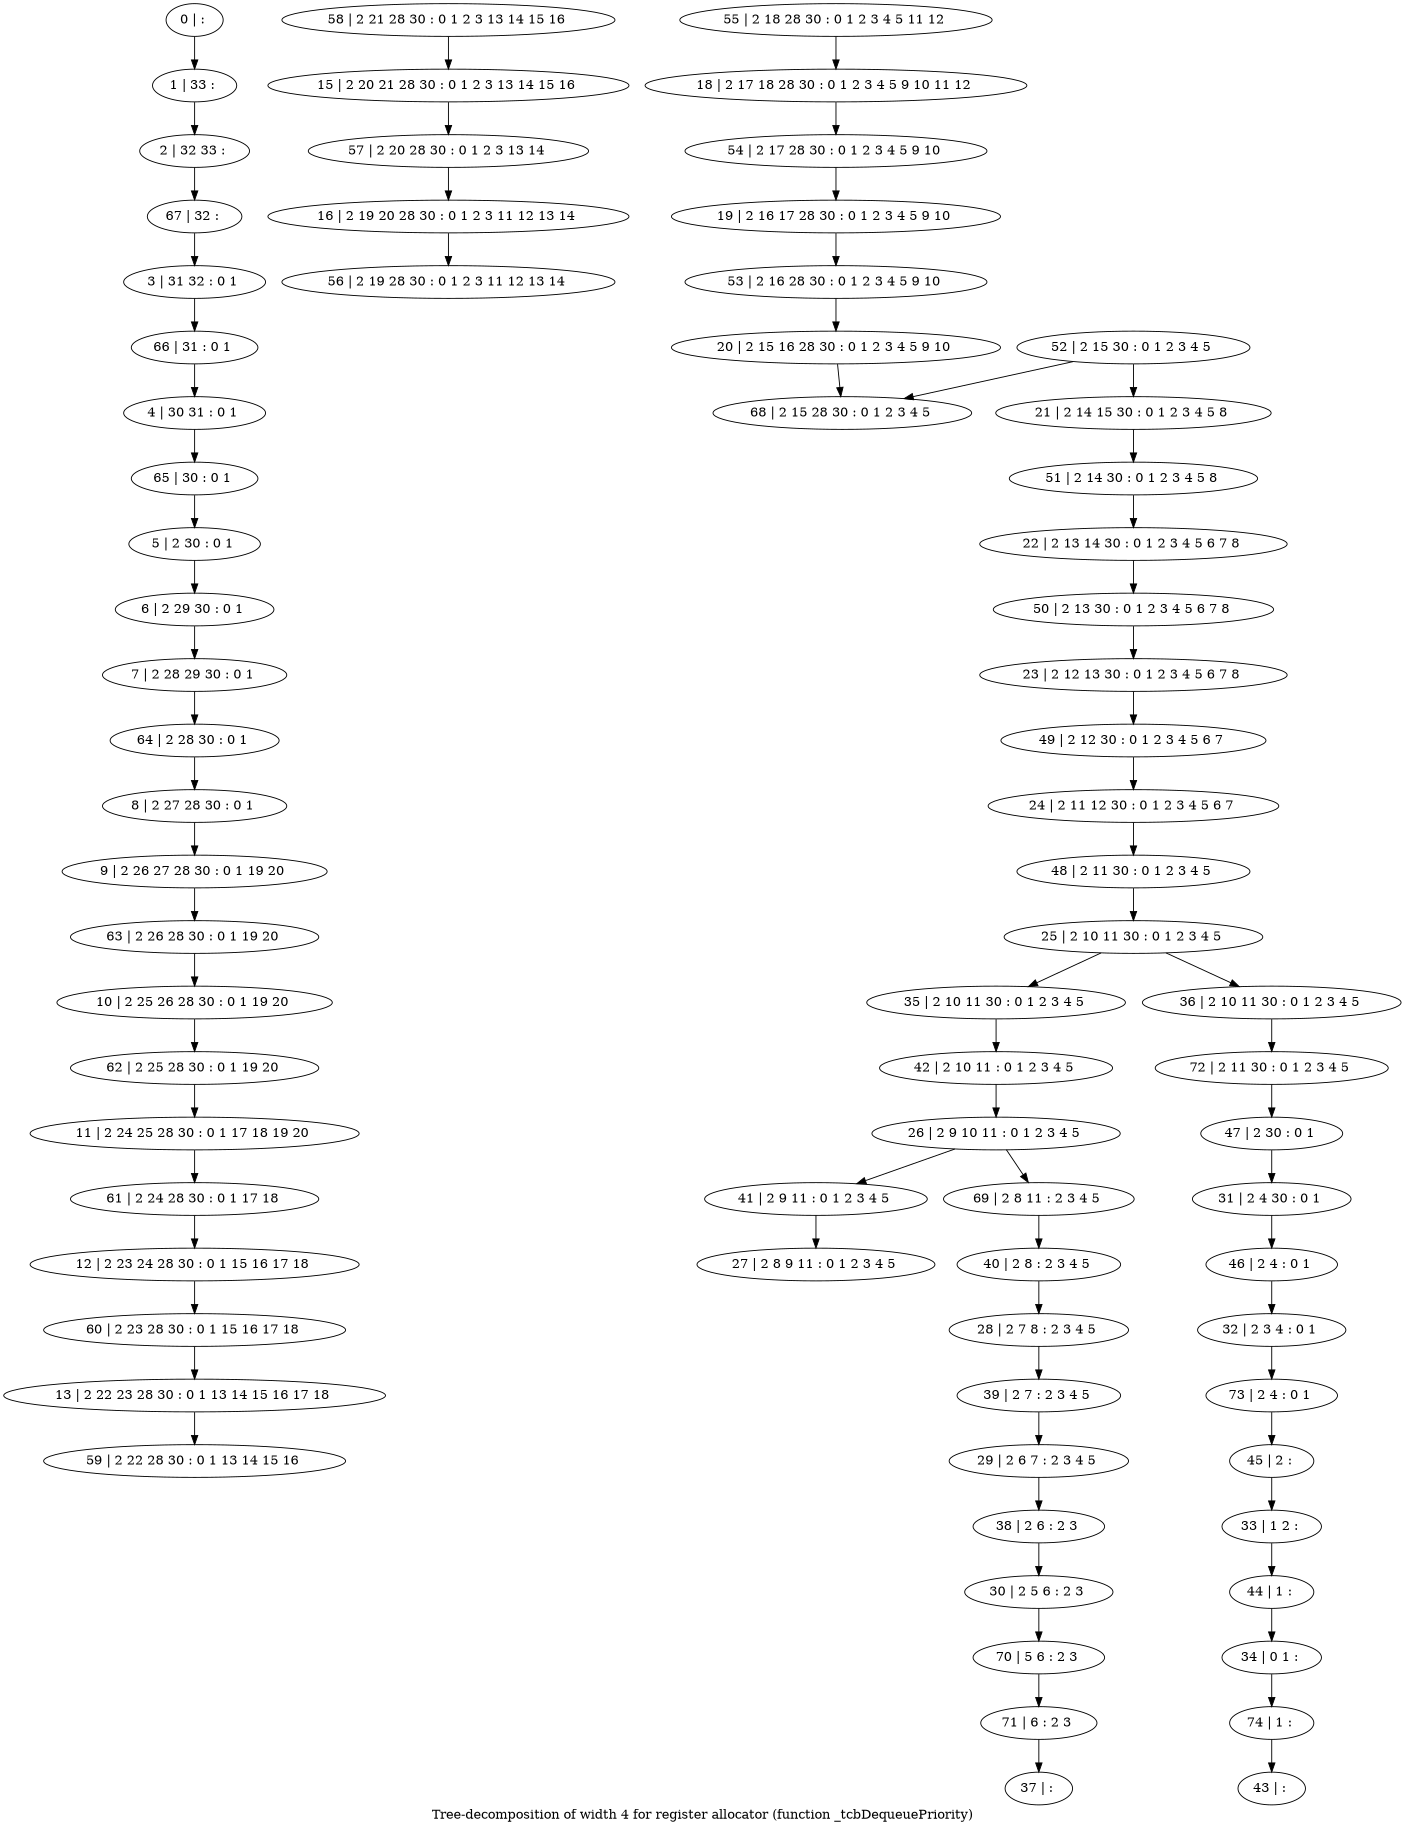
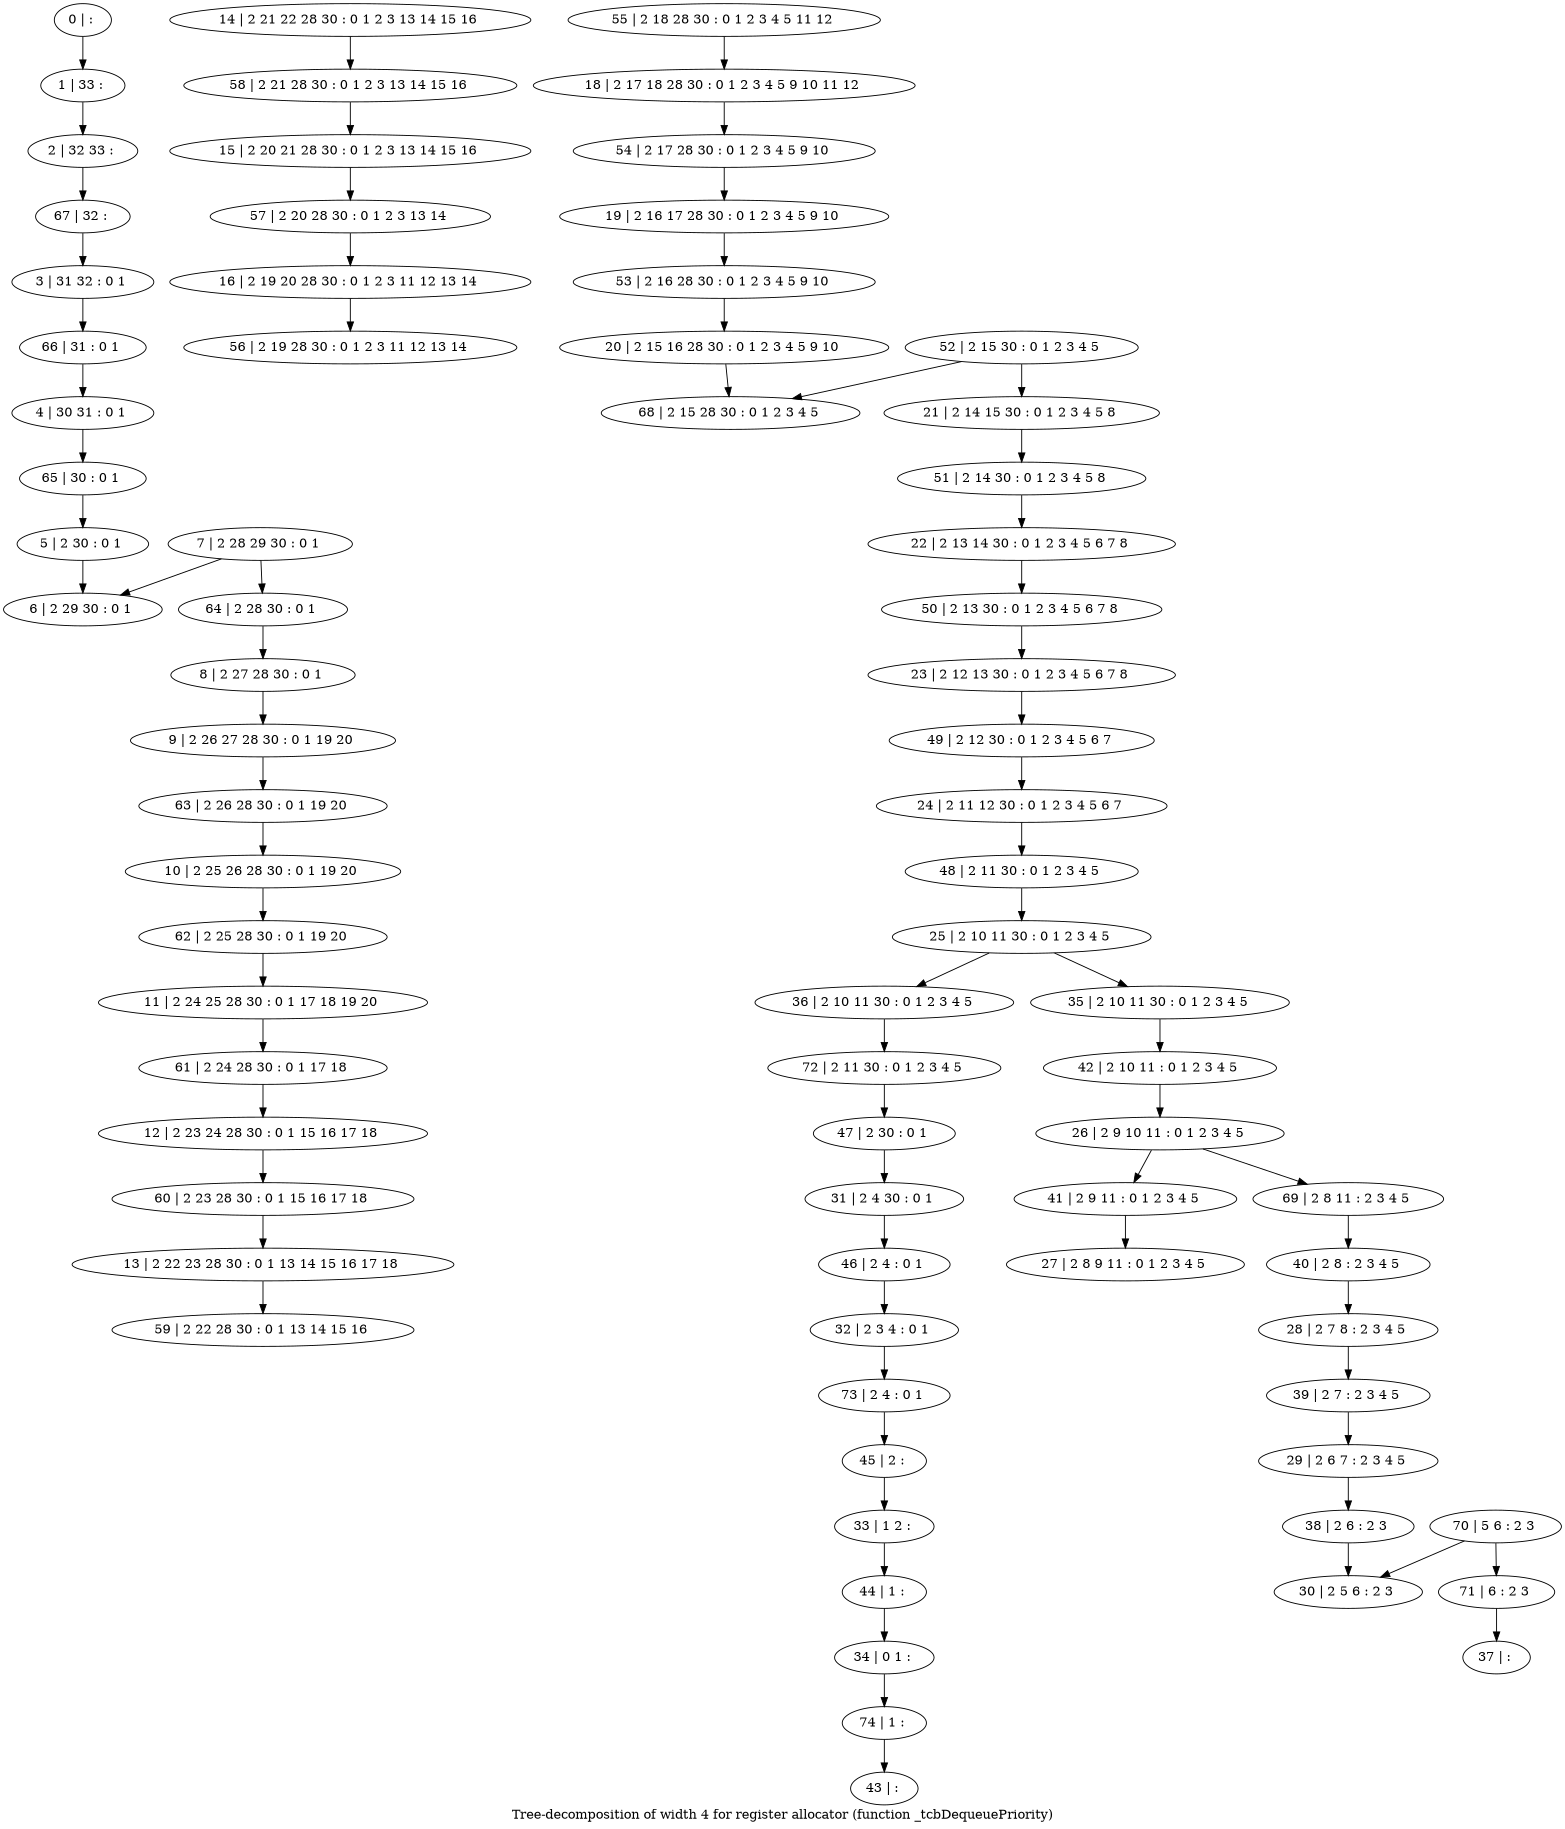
none -> (350, 20)
(195, 638) -> (175, 575)
(1039, 1620) -> (1427, 1557)
